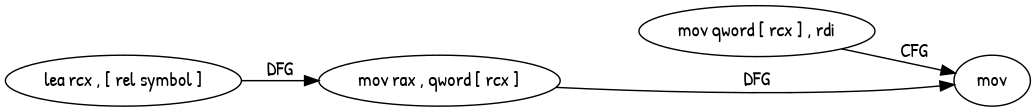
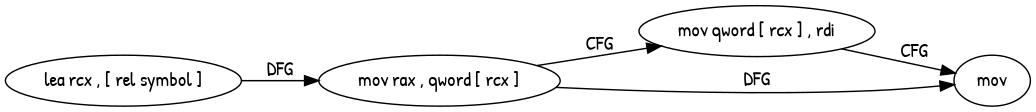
none -> (592, 57)
